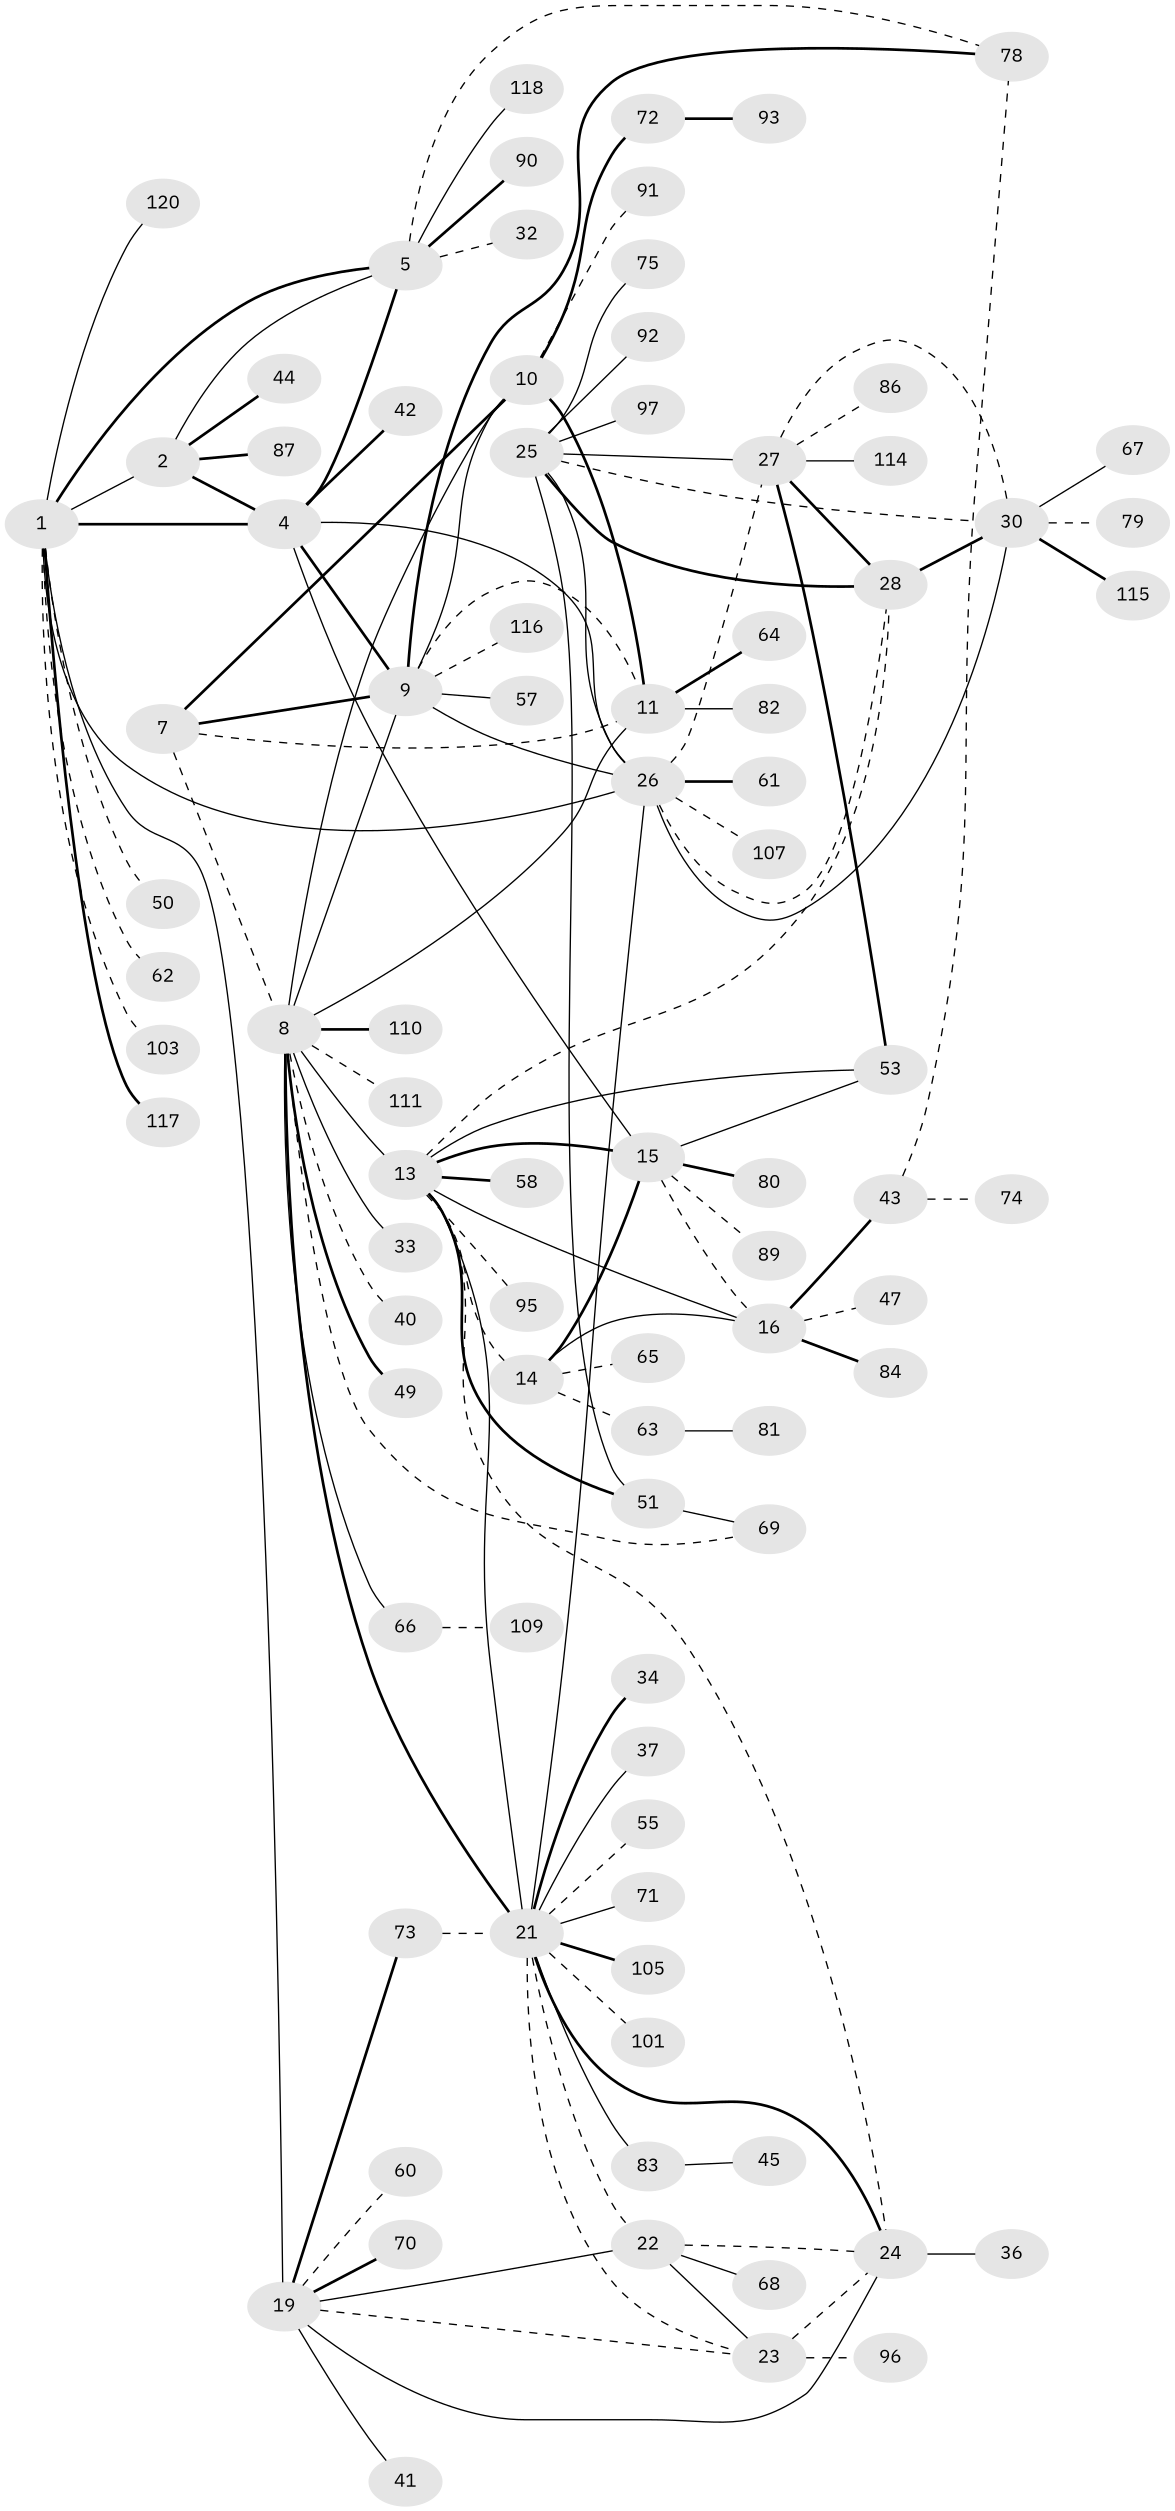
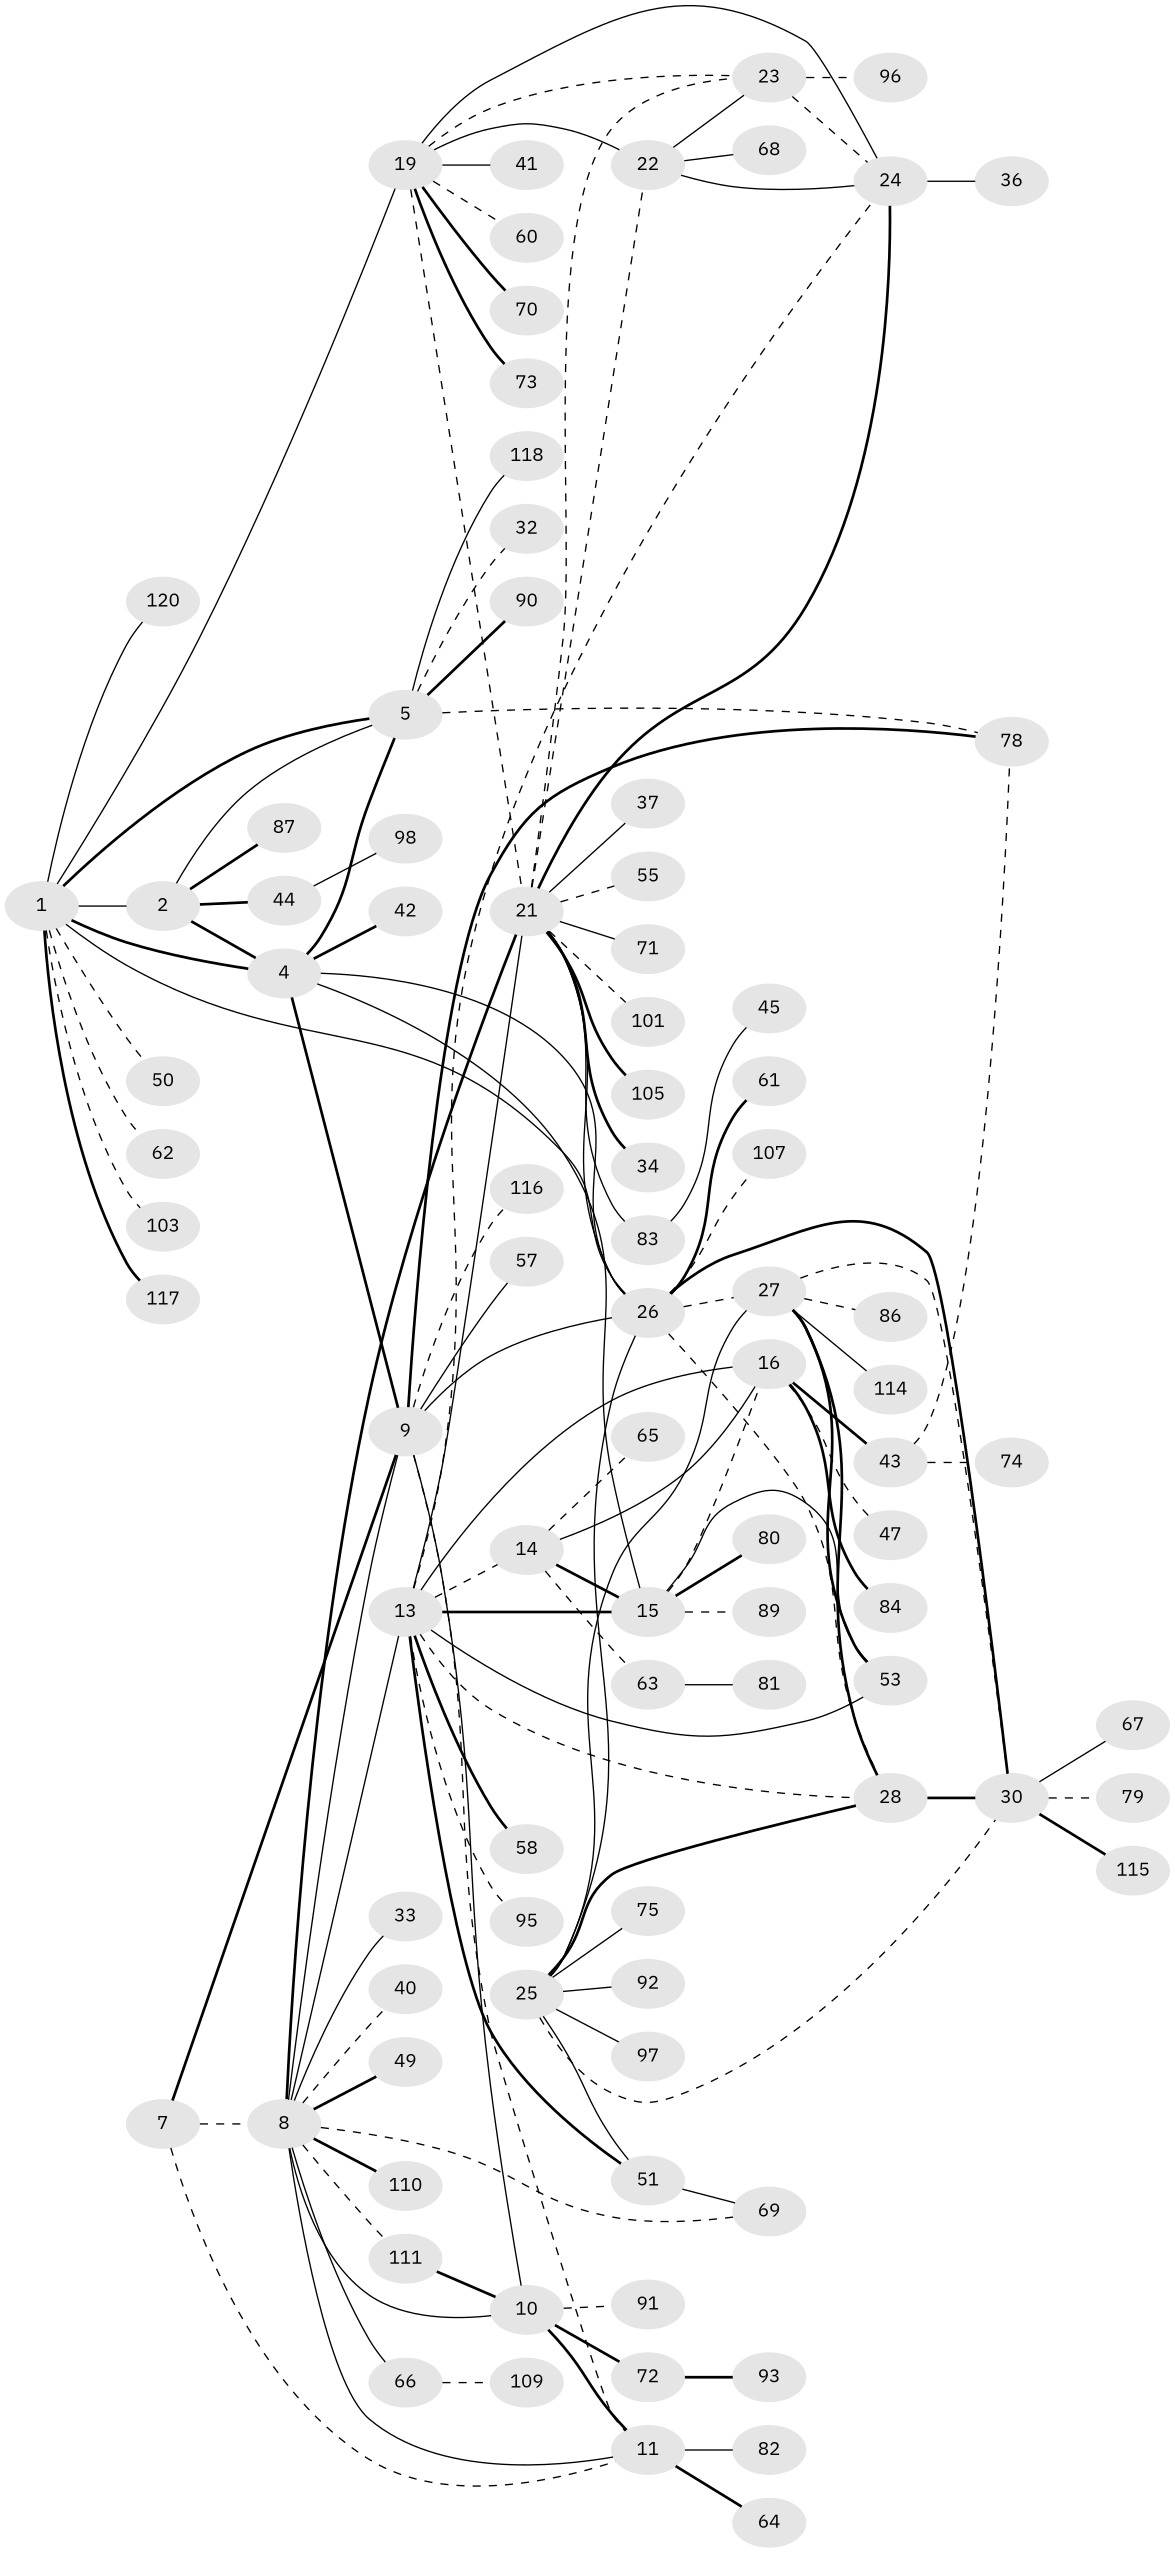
(345, 554) -> (466, 2284)
(885, 836) -> (935, 1273)
none -> (406, 839)
(466, 1933) -> (463, 521)
(770, 2247) -> (767, 189)
